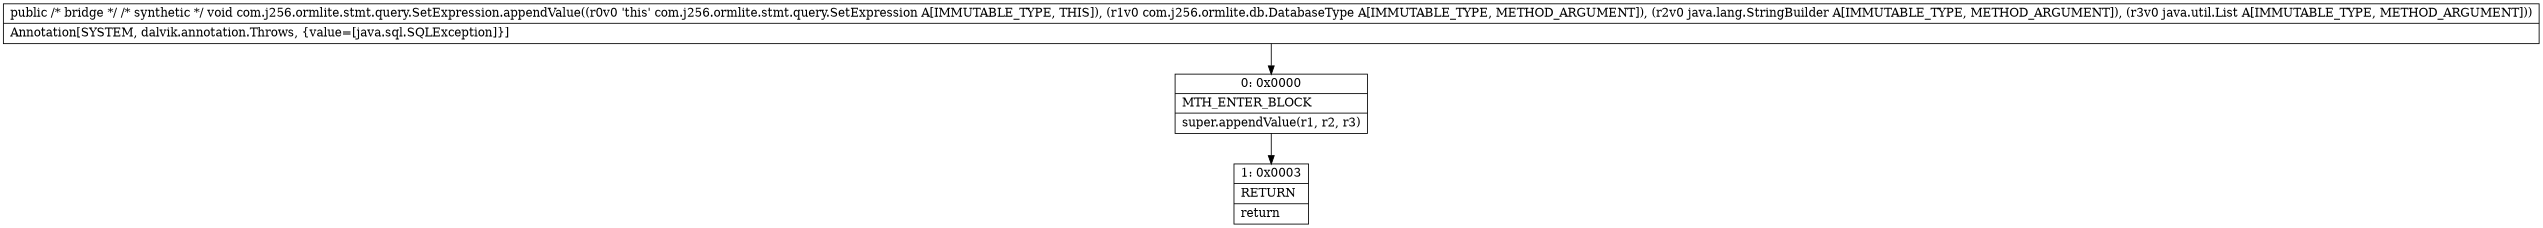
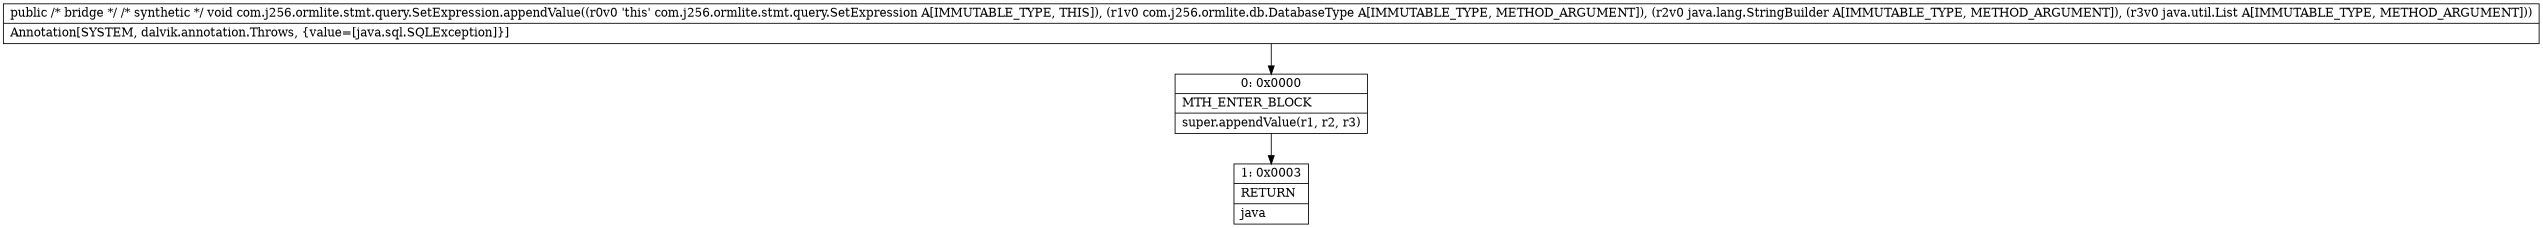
(1260, 214) -> (1253, 214)
